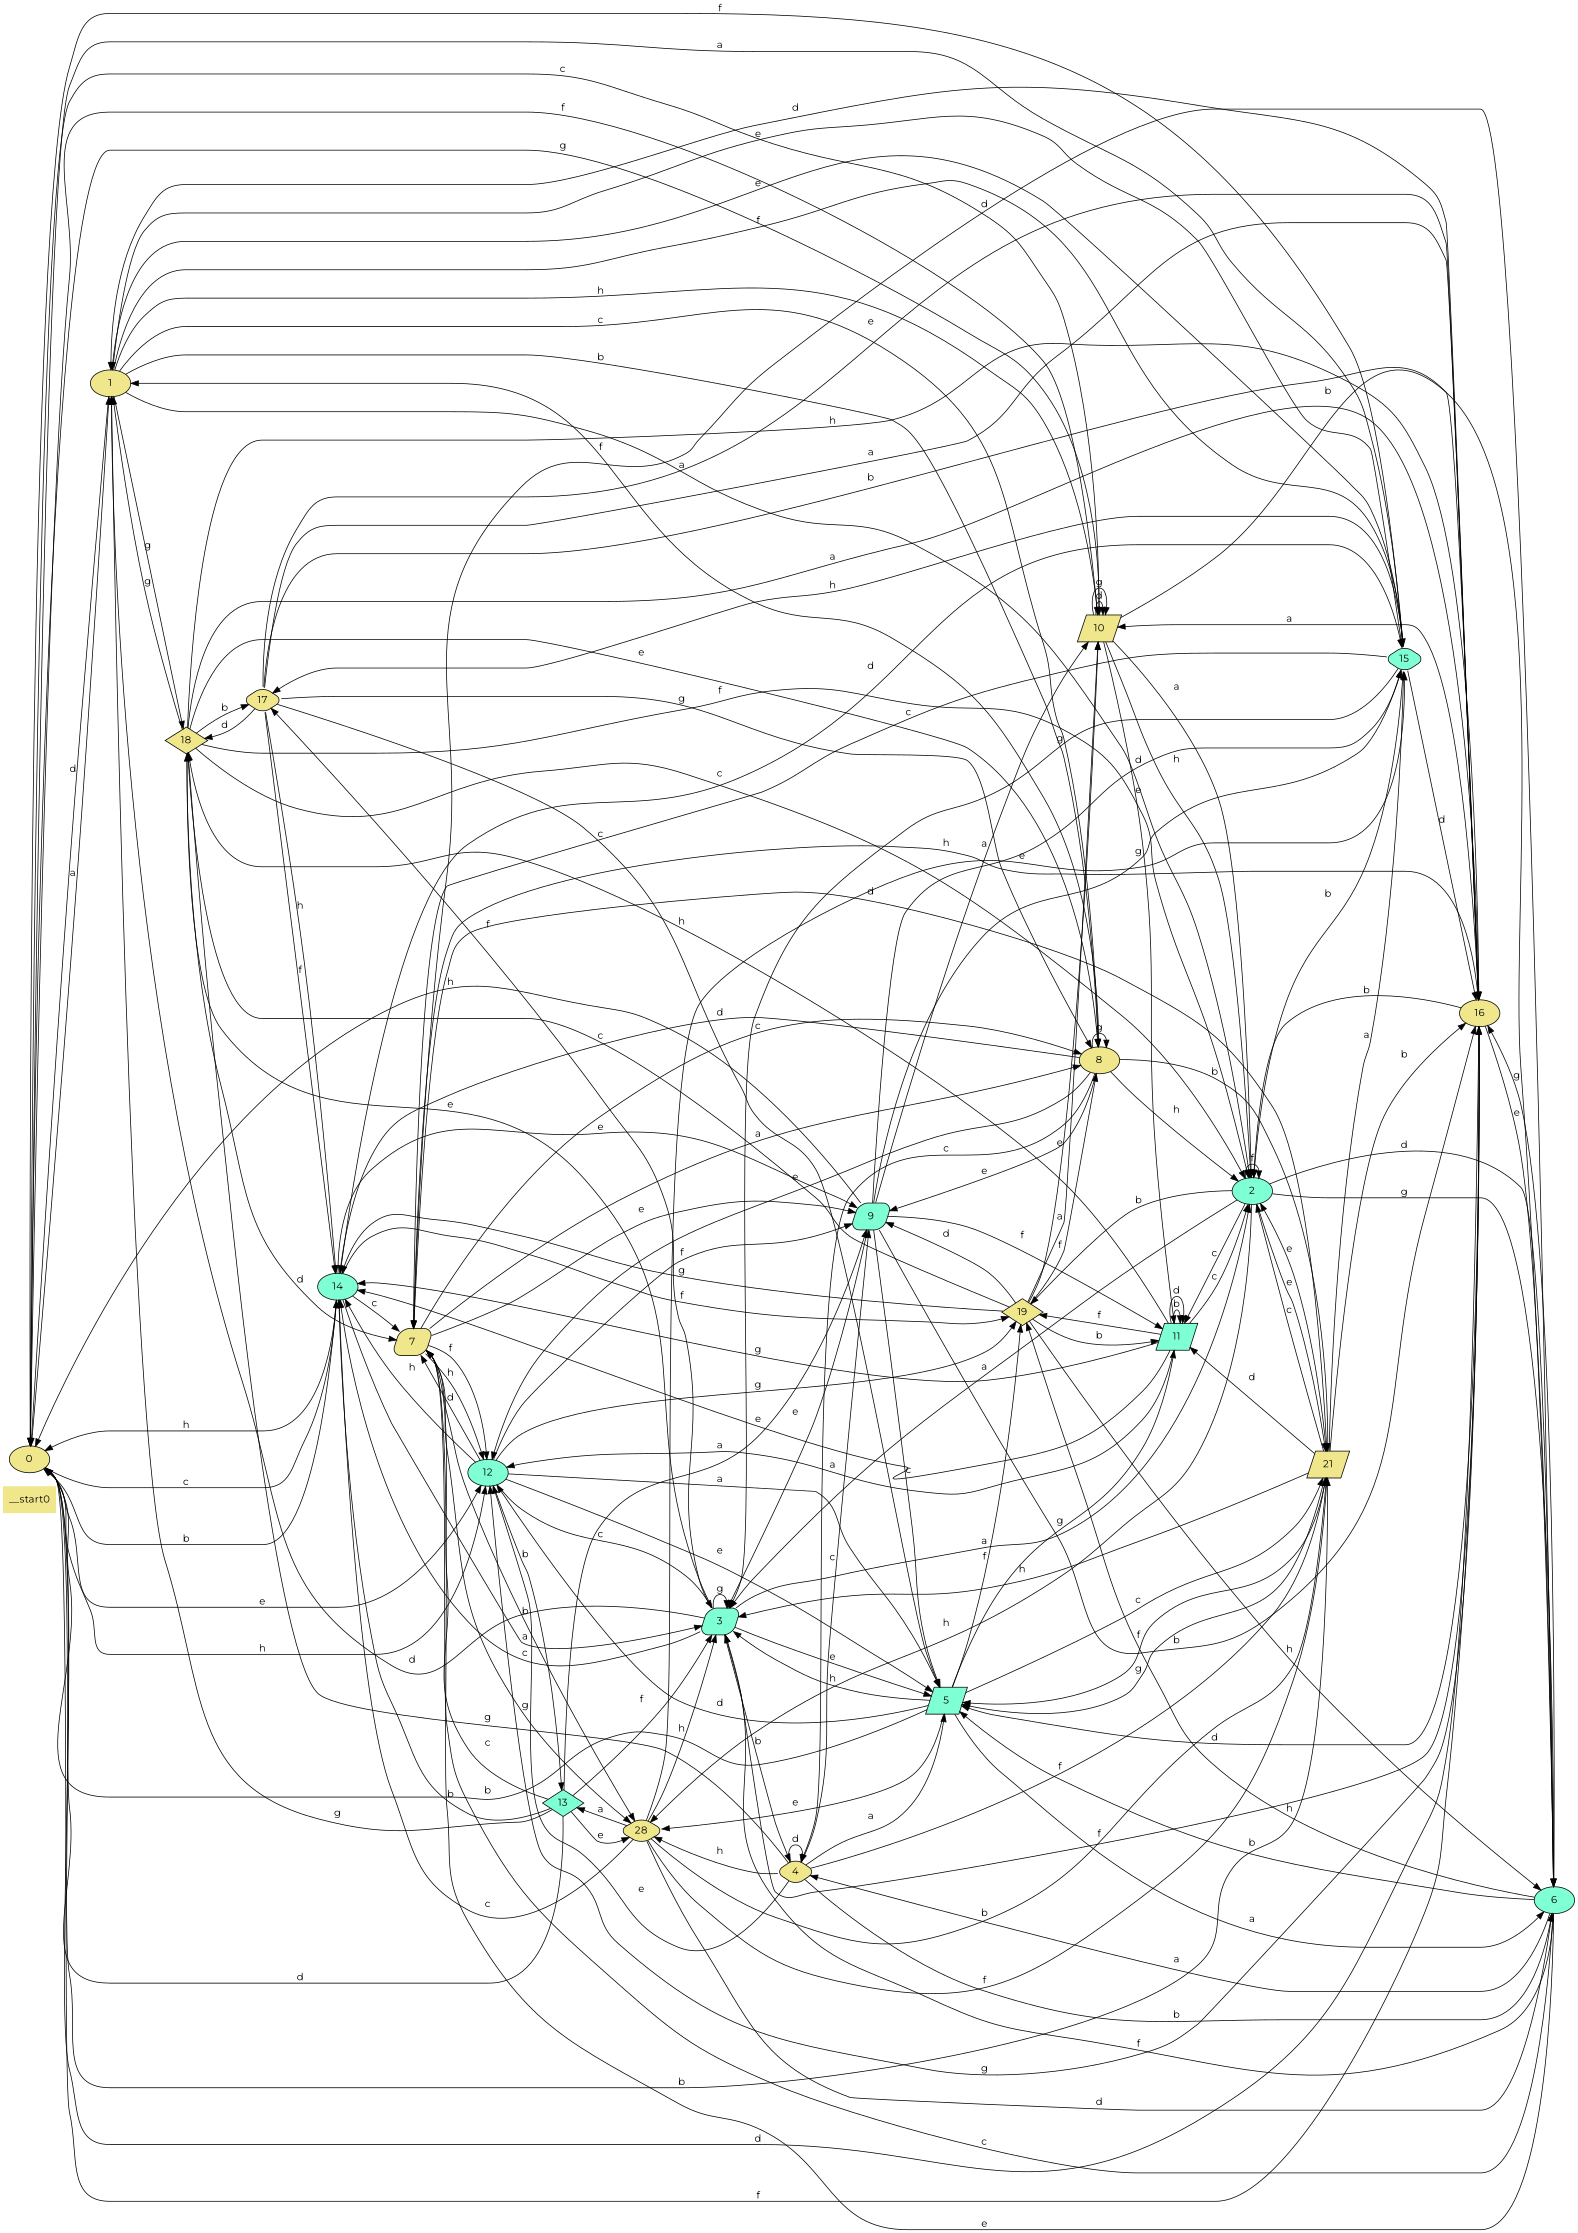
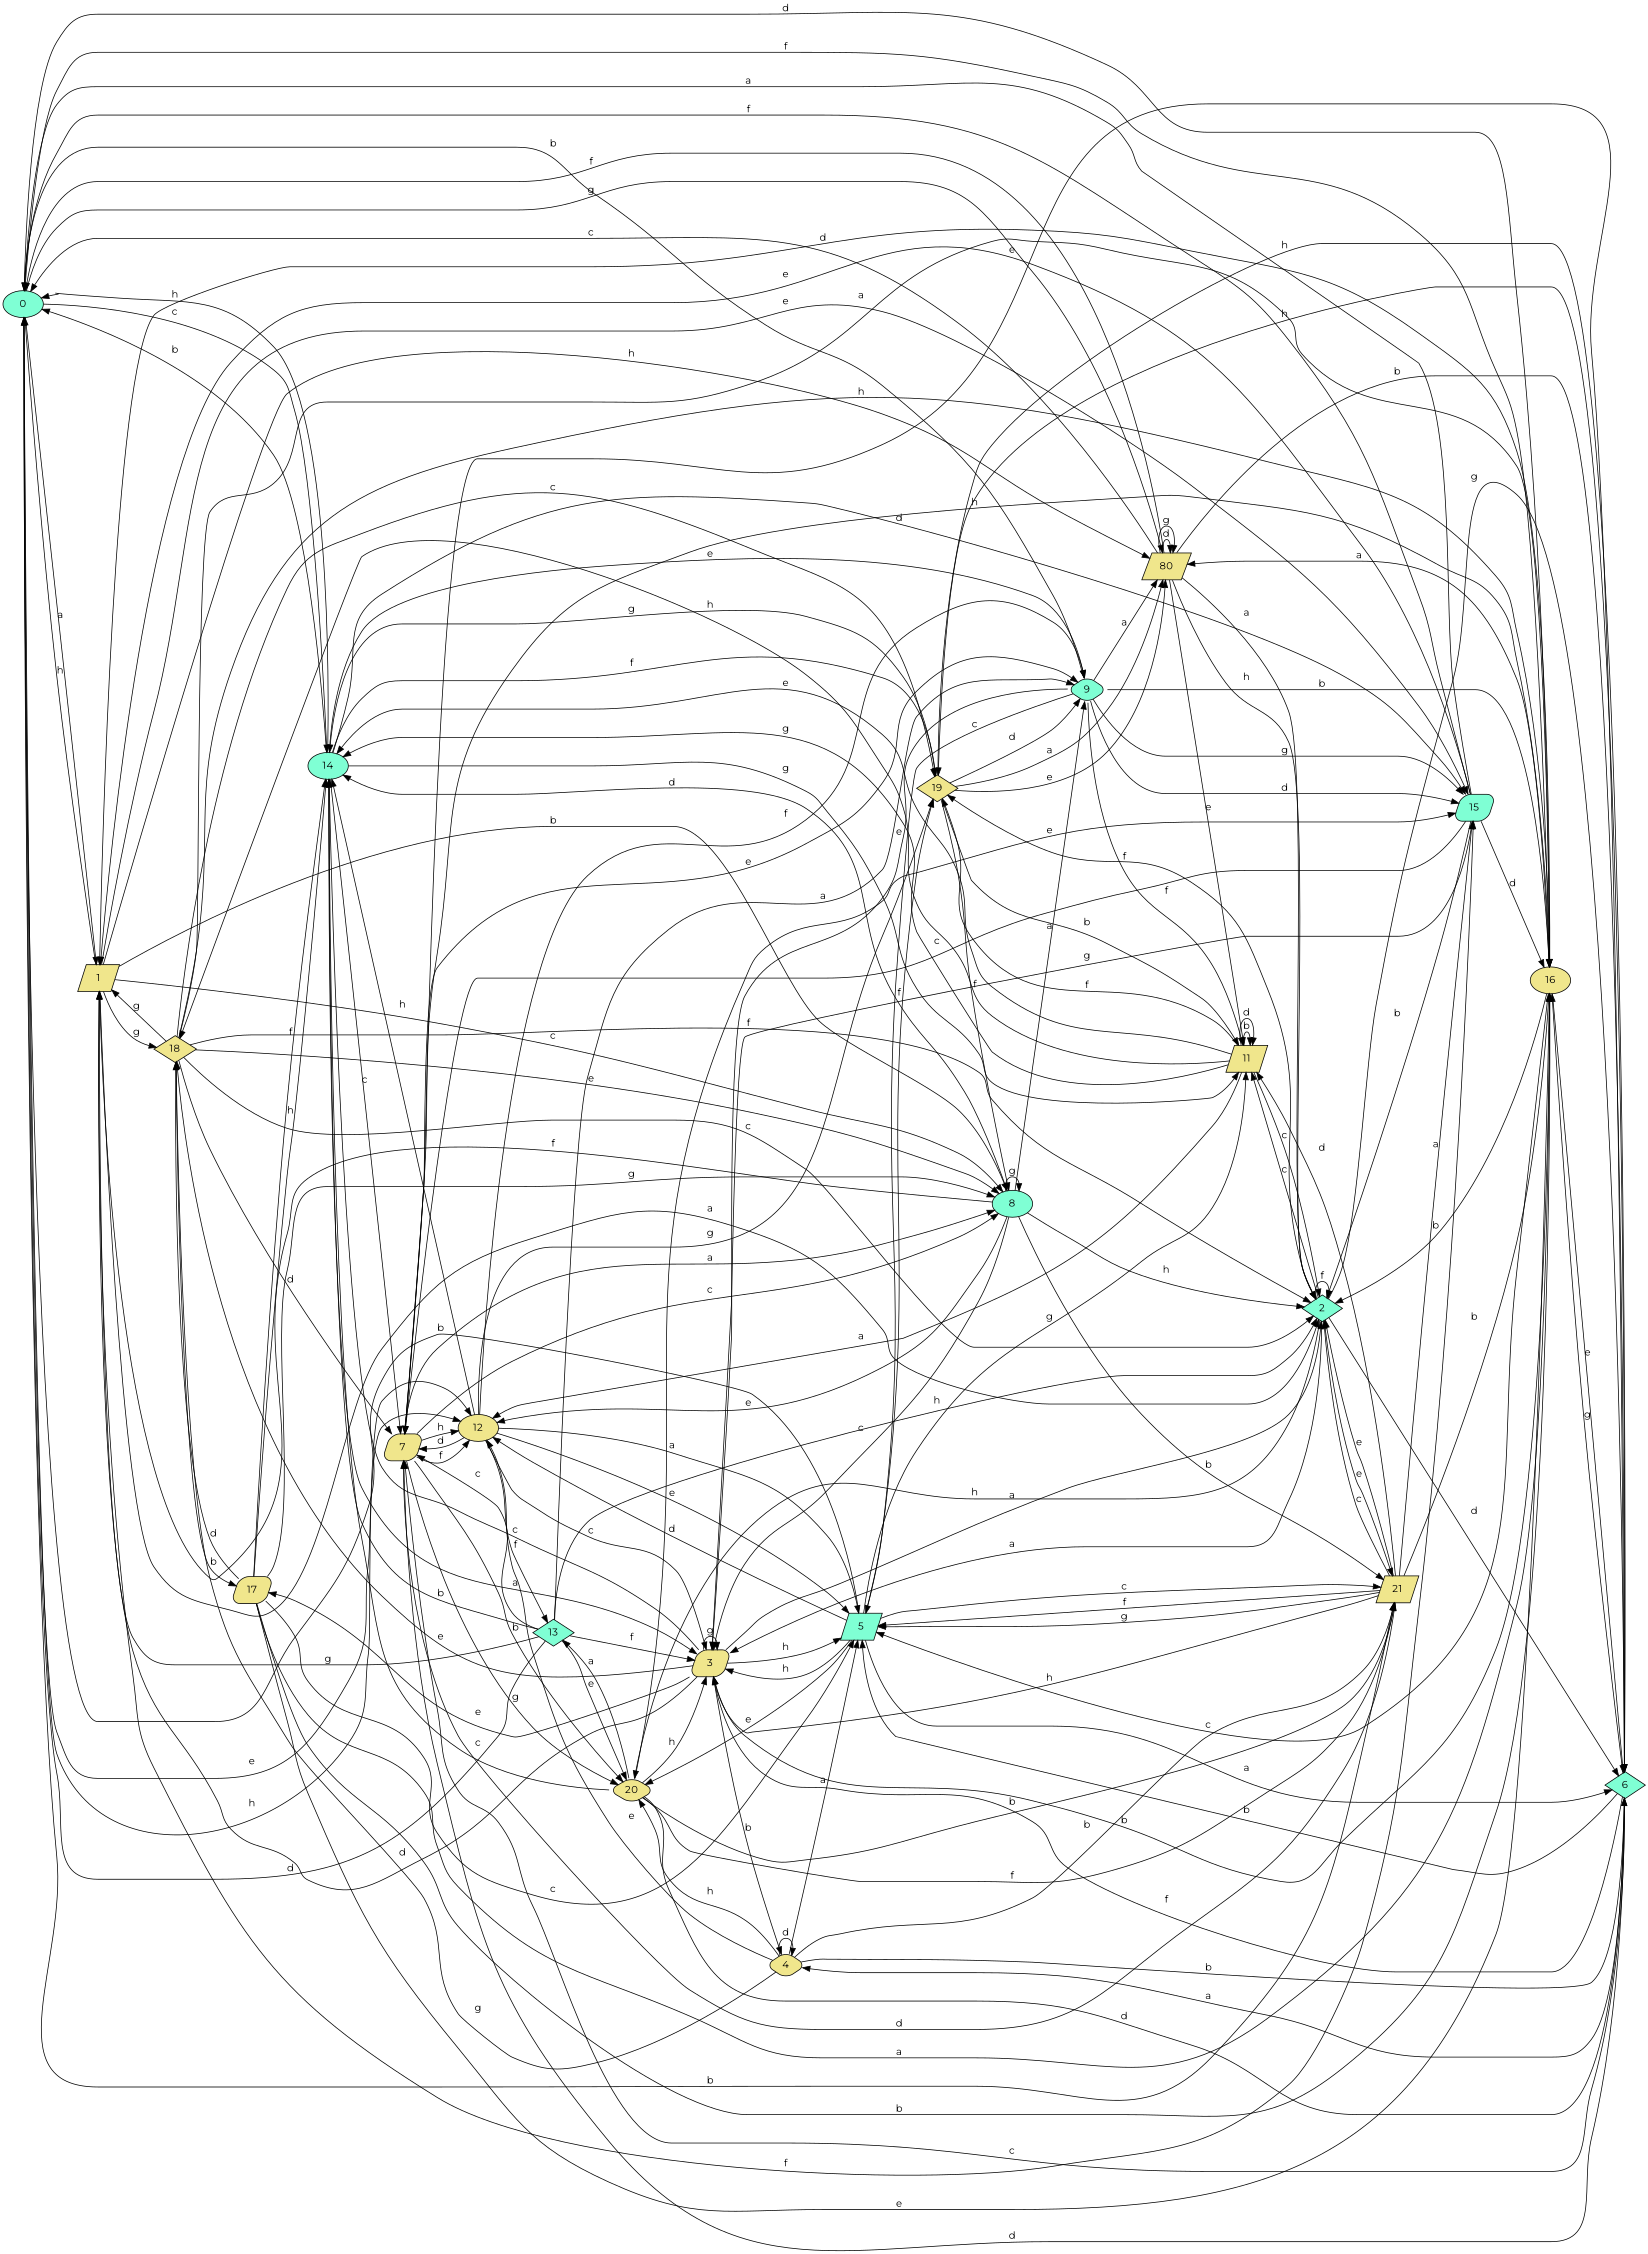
(111, 383) -> (99, 978)
(881, 580) -> none
(1099, 628) -> (1167, 566)
(1405, 659) -> (1475, 808)
(263, 700) -> (252, 1590)
(73, 769) -> (61, 671)
none -> (853, 845)
(869, 901) -> (839, 2029)
(488, 925) -> (478, 1712)
(451, 982) -> (553, 144)
(567, 1028) -> (434, 510)
(1099, 1060) -> (1012, 1204)
(985, 1171) -> (1050, 926)
(1252, 1191) -> (1322, 1308)
(1139, 1200) -> (1124, 857)
(871, 1216) -> (1087, 690)
(1177, 1337) -> (1247, 1059)
(826, 1354) -> (875, 1441)
none -> (902, 1420)
(30, 1459) -> (23, 304)
(488, 1473) -> (478, 1428)
(30, 1500) -> none
(838, 1551) -> none
(525, 1555) -> (516, 1545)
(720, 1621) -> (710, 1663)
(833, 1657) -> (786, 1647)
(1215, 1738) -> (1209, 1725)
(1060, 1767) -> (1087, 1825)
(642, 1831) -> (632, 1790)
(1099, 1834) -> (1124, 1821)
(1554, 1900) -> (1625, 1785)
(1192, 2028) -> none
